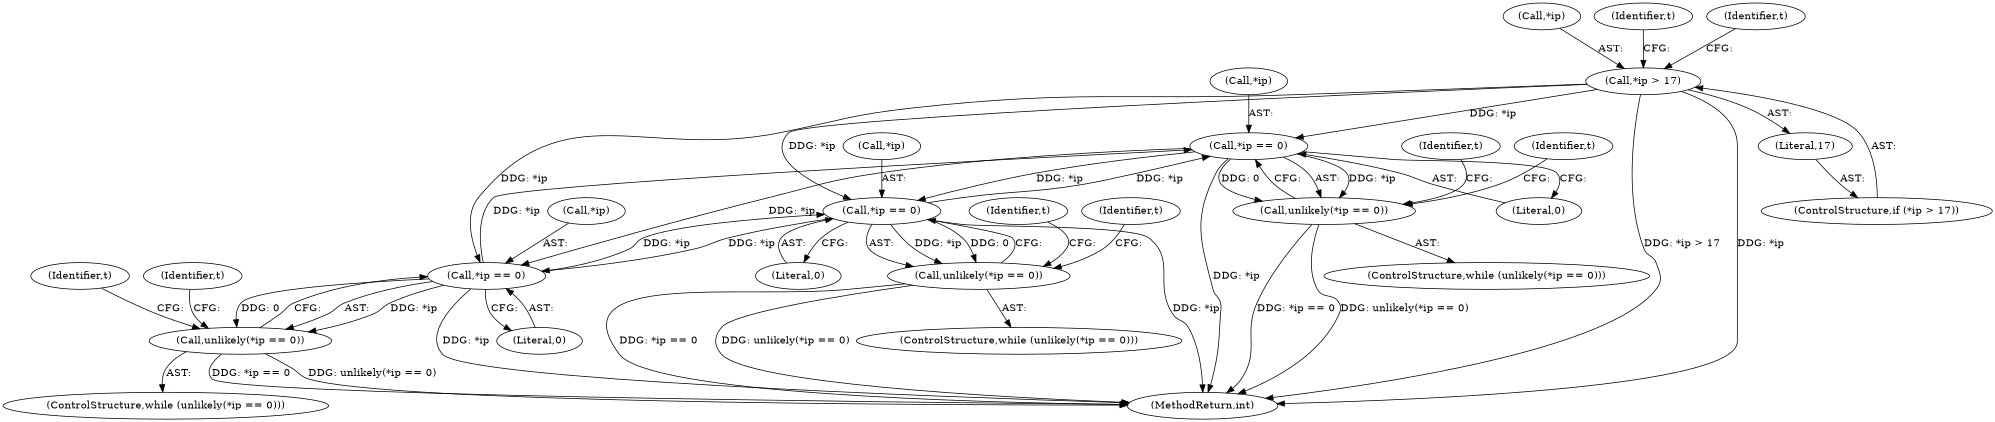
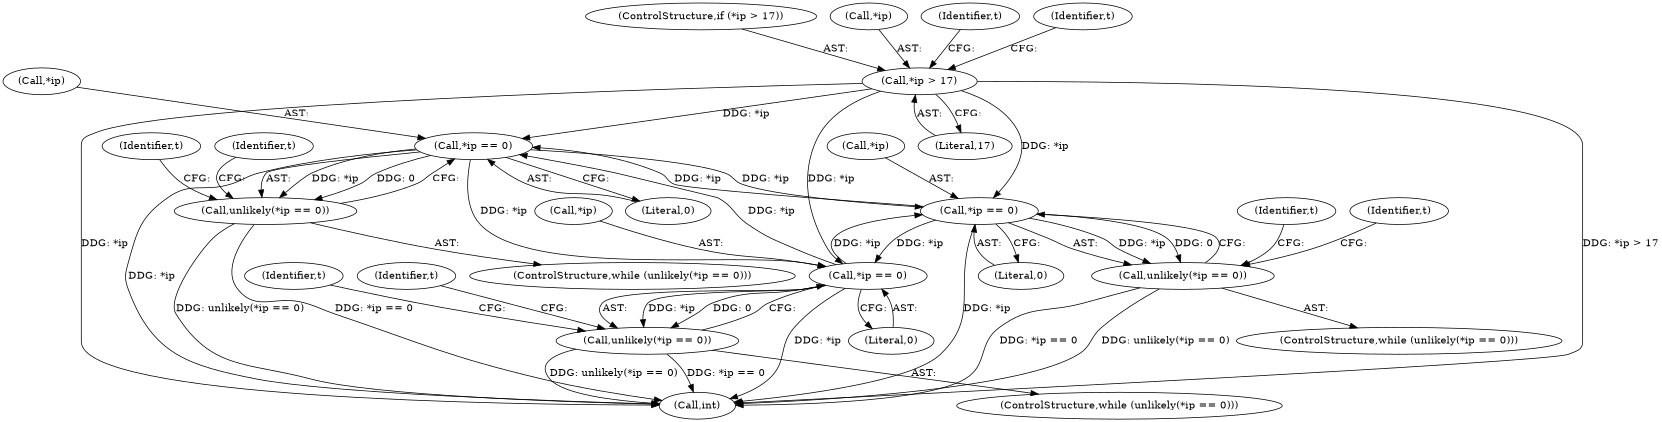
(1781, 114) -> (970, 114)
(1833, 177) -> (919, 122)
(1203, 406) -> (697, 406)
